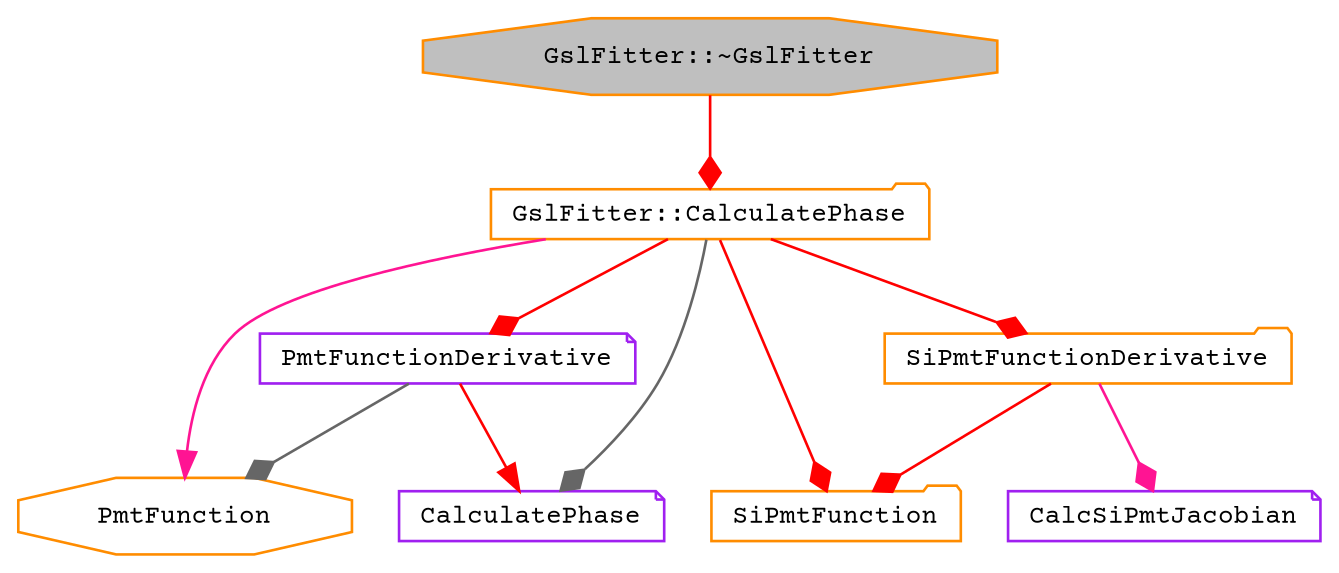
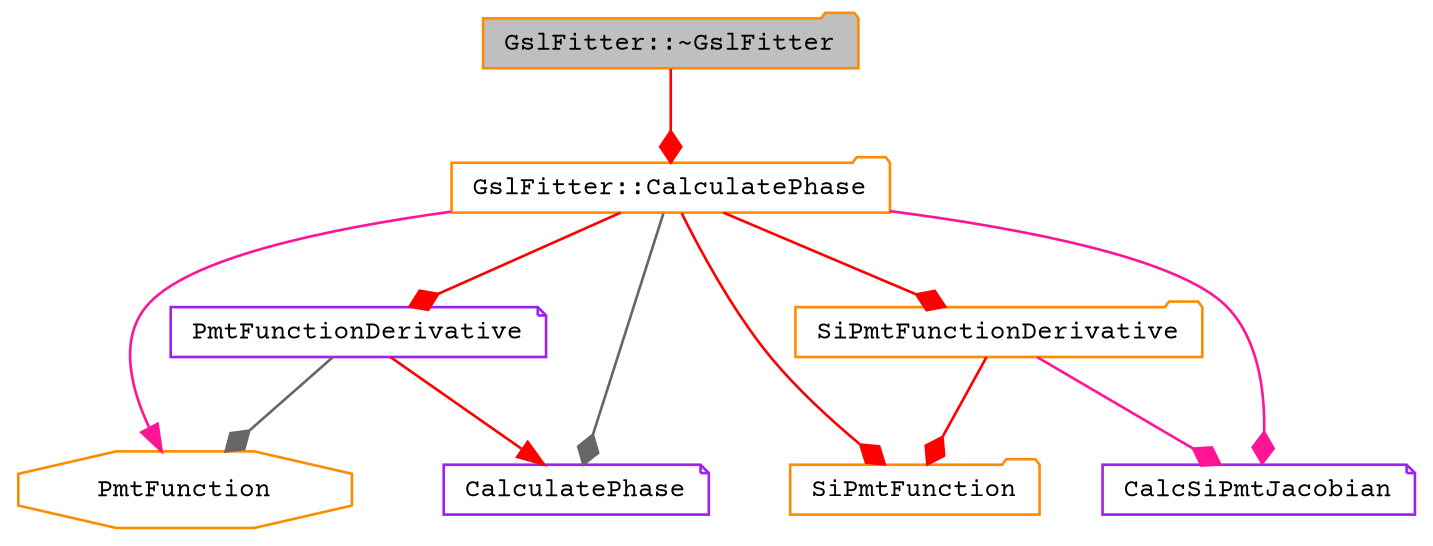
(710, 57) -> (671, 43)
none -> (1129, 258)
